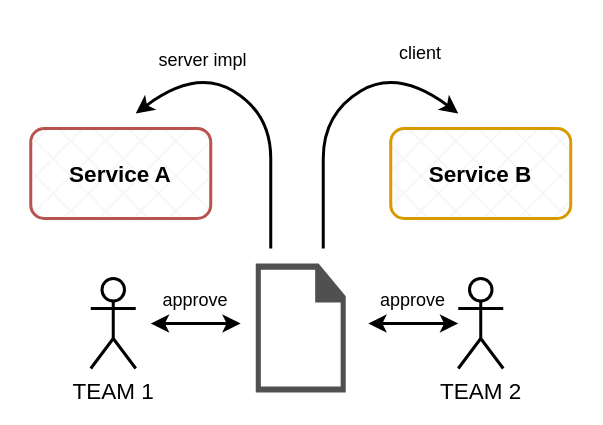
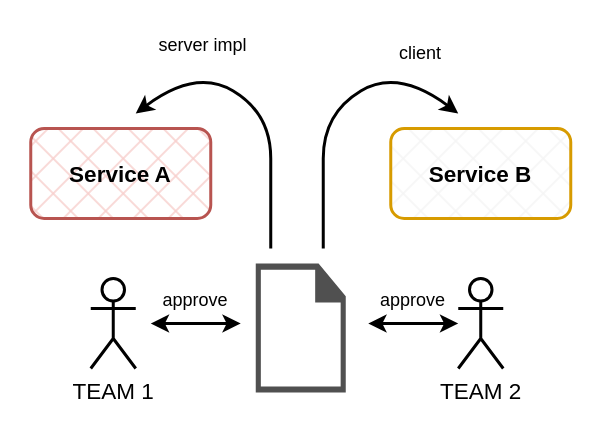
(203, 61) -> (203, 46)
(121, 173) -> (121, 173)
